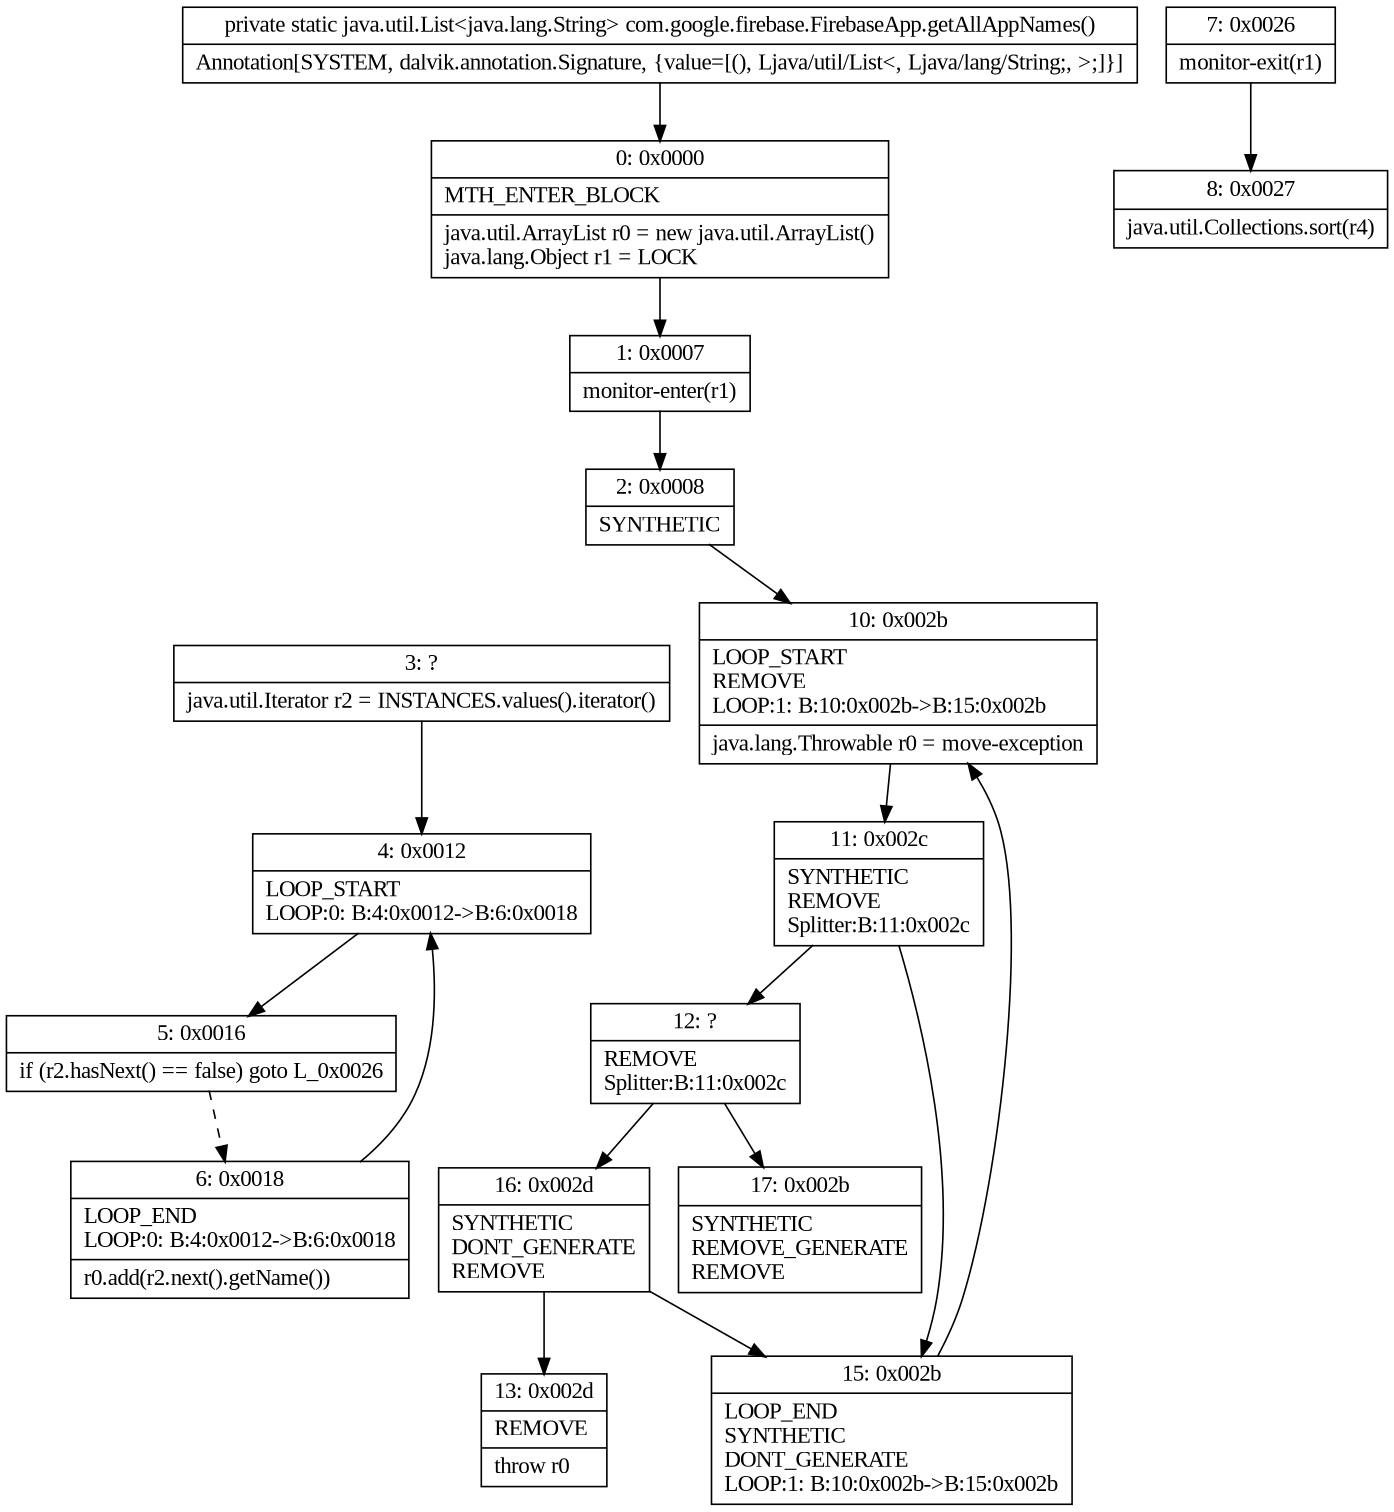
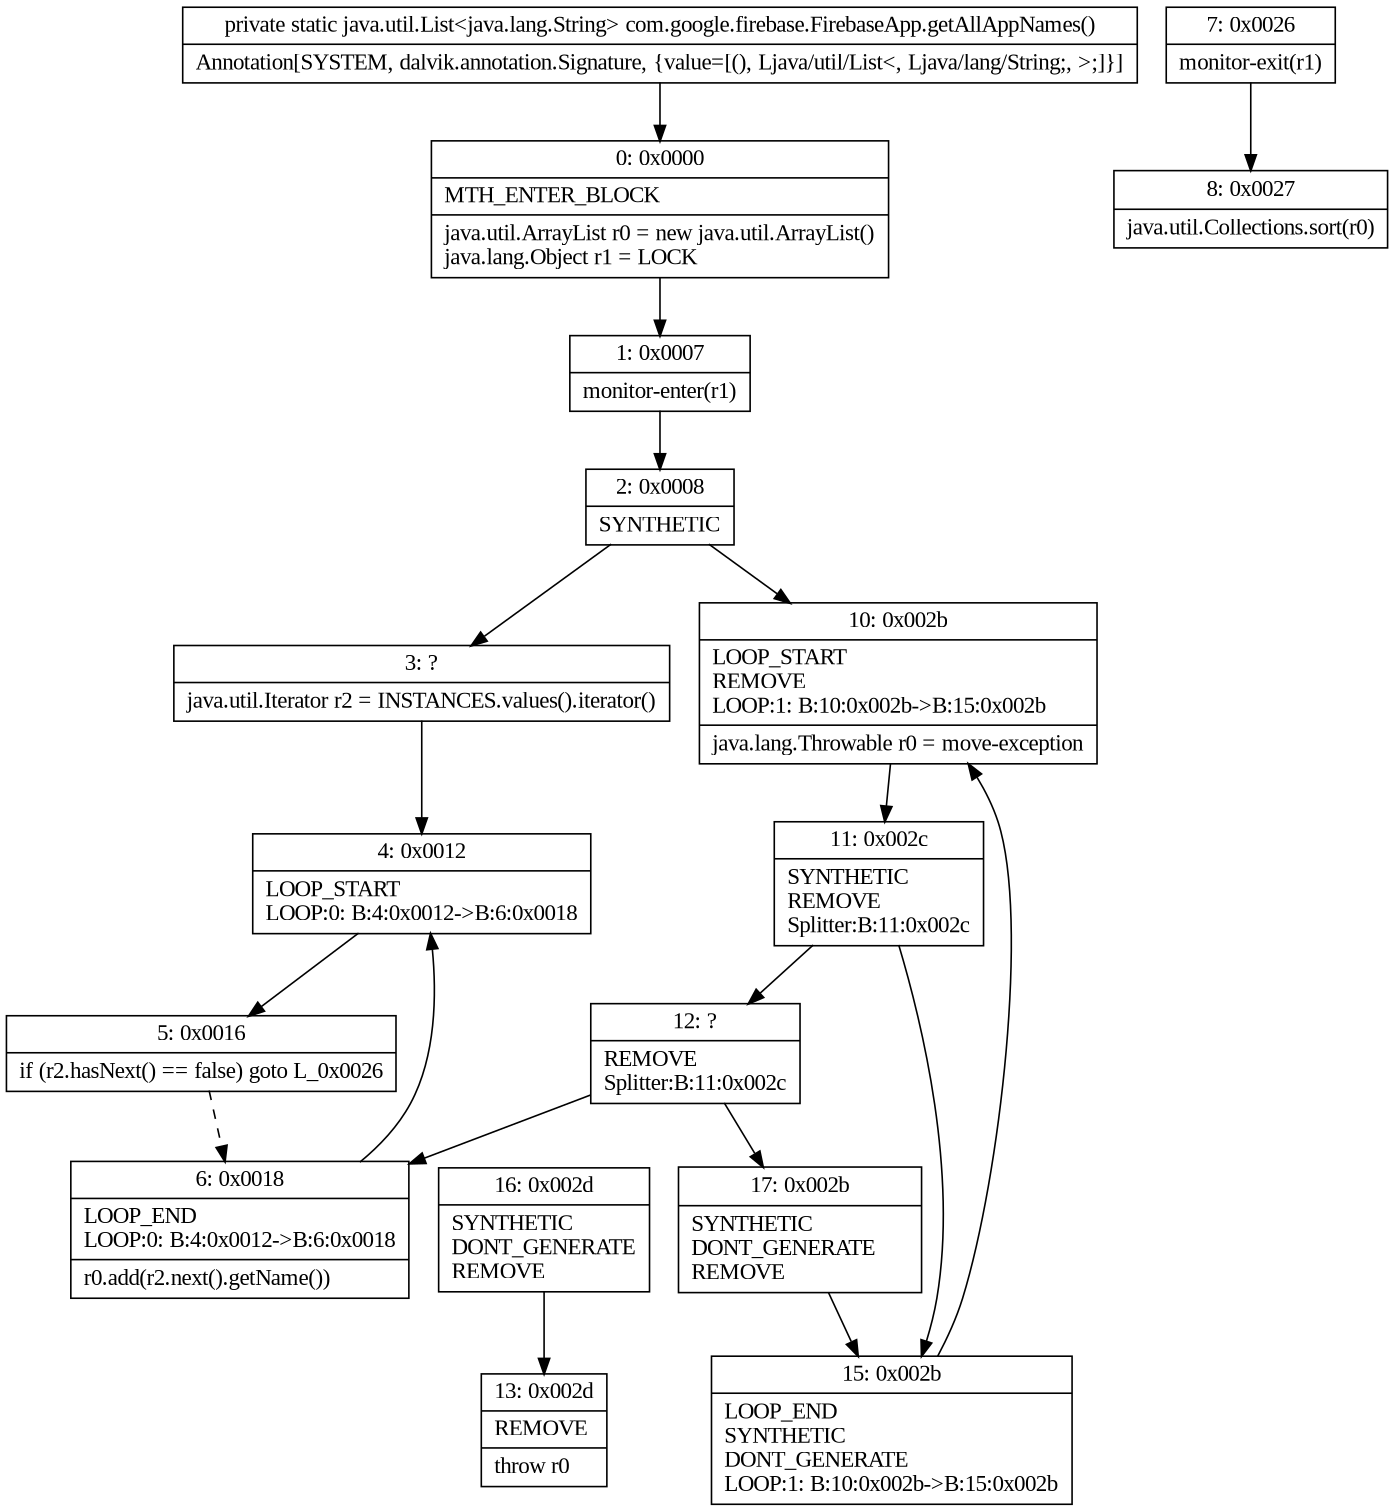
(1251, 228) -> (1251, 228)
none -> (548, 590)
(630, 1129) -> (507, 1127)
(800, 1248) -> (784, 1248)
(700, 1320) -> (840, 1317)
